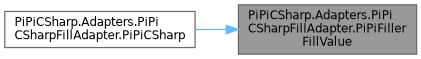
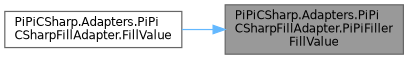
(100, 30) -> (93, 30)
